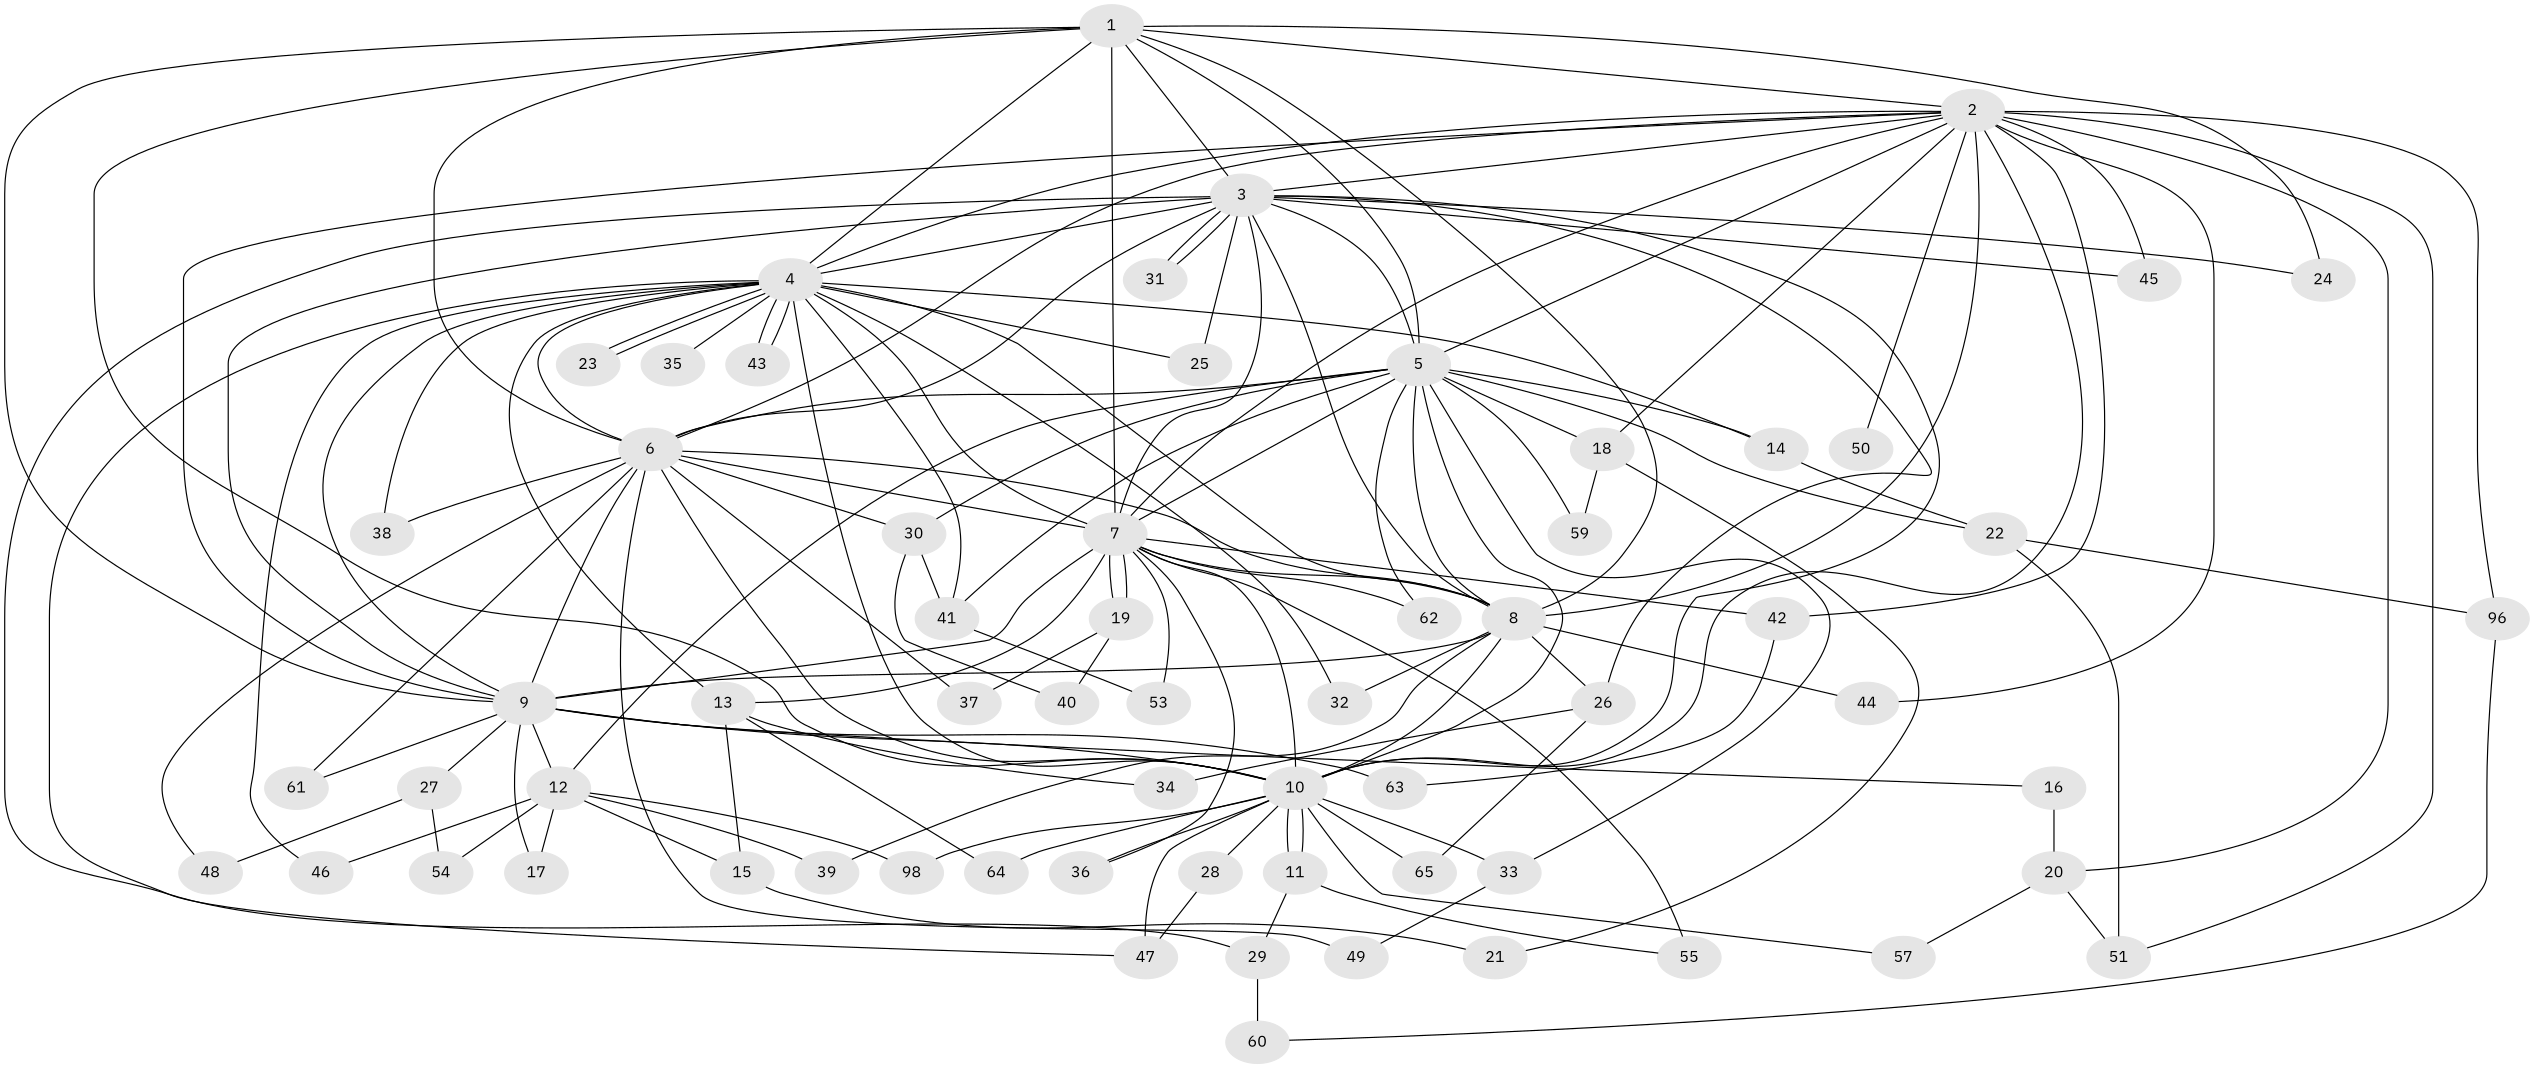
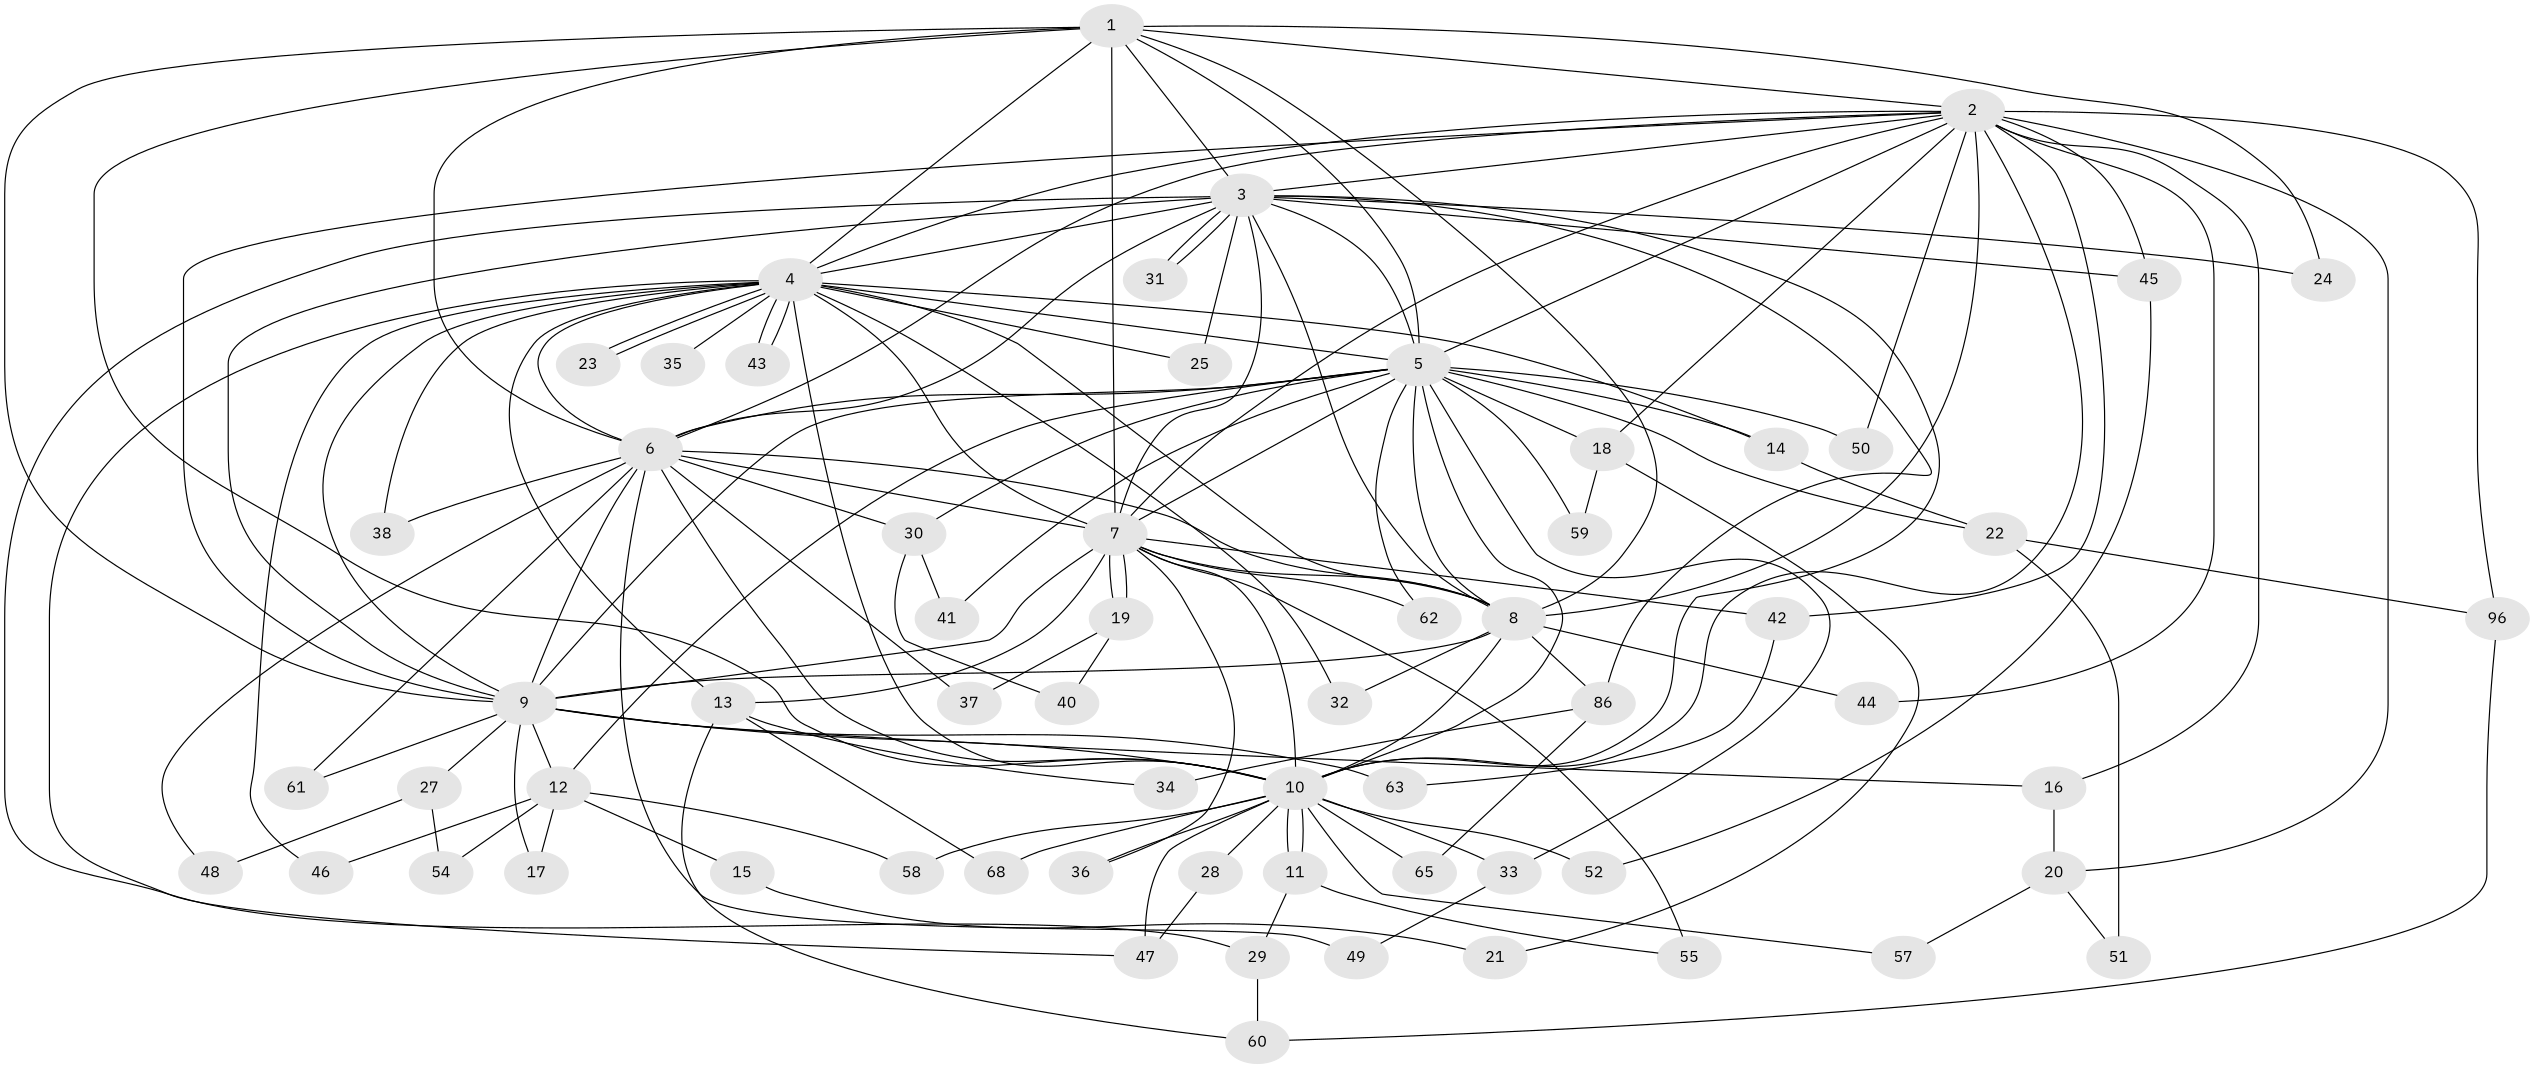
none -> (1646, 390)
none -> (911, 404)
(912, 437) -> (1105, 322)
(2433, 459) -> (2259, 409)
(1159, 703) -> none
(1603, 703) -> (1603, 703)
(733, 788) -> (866, 974)
(827, 873) -> none
(912, 873) -> (912, 873)
(996, 873) -> (996, 873)
none -> (1594, 873)
